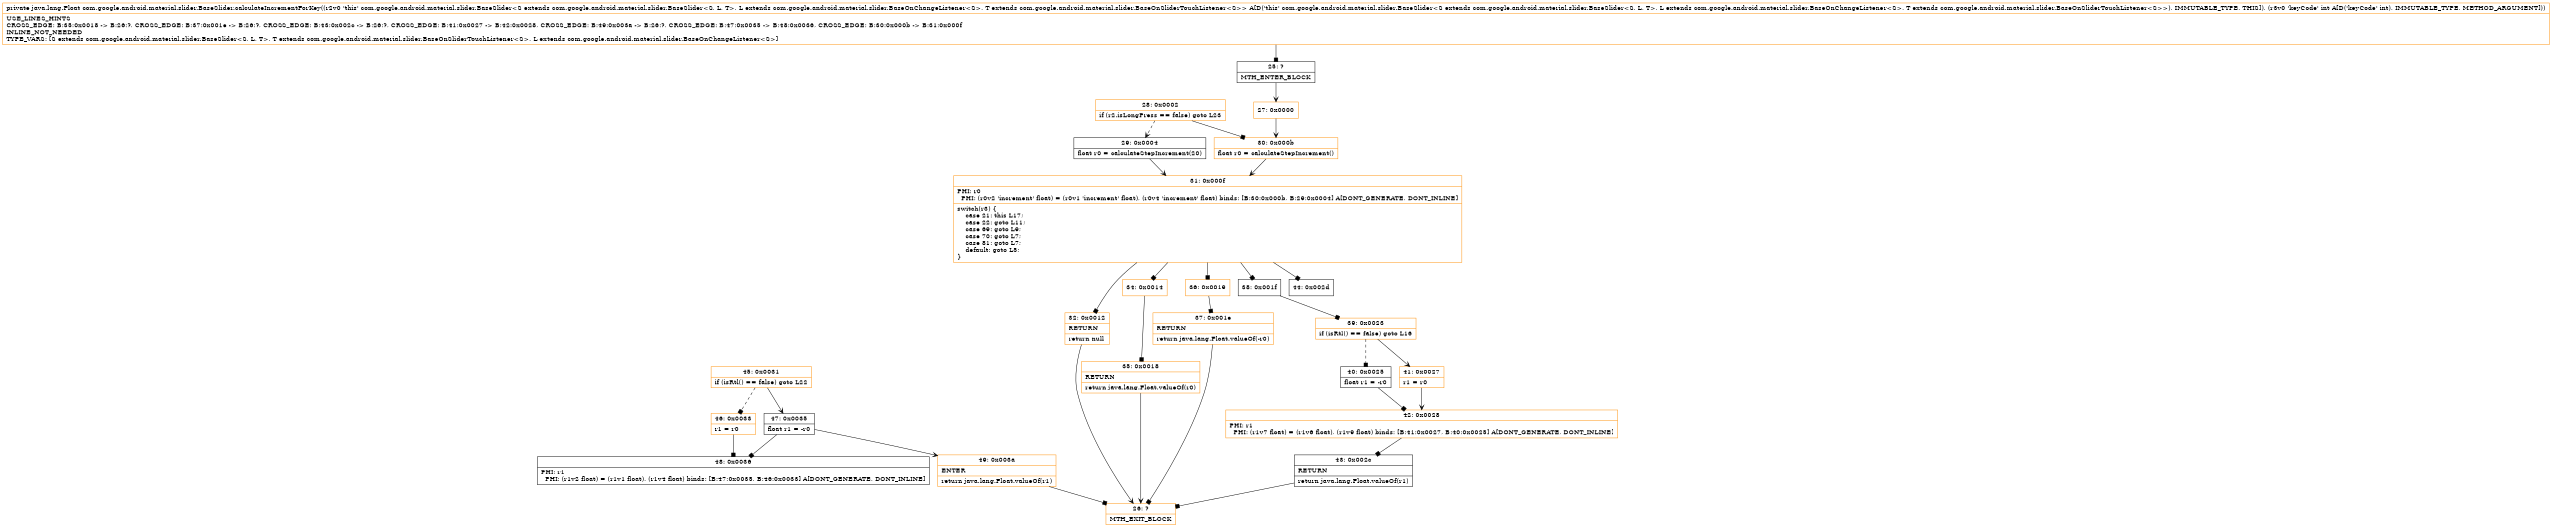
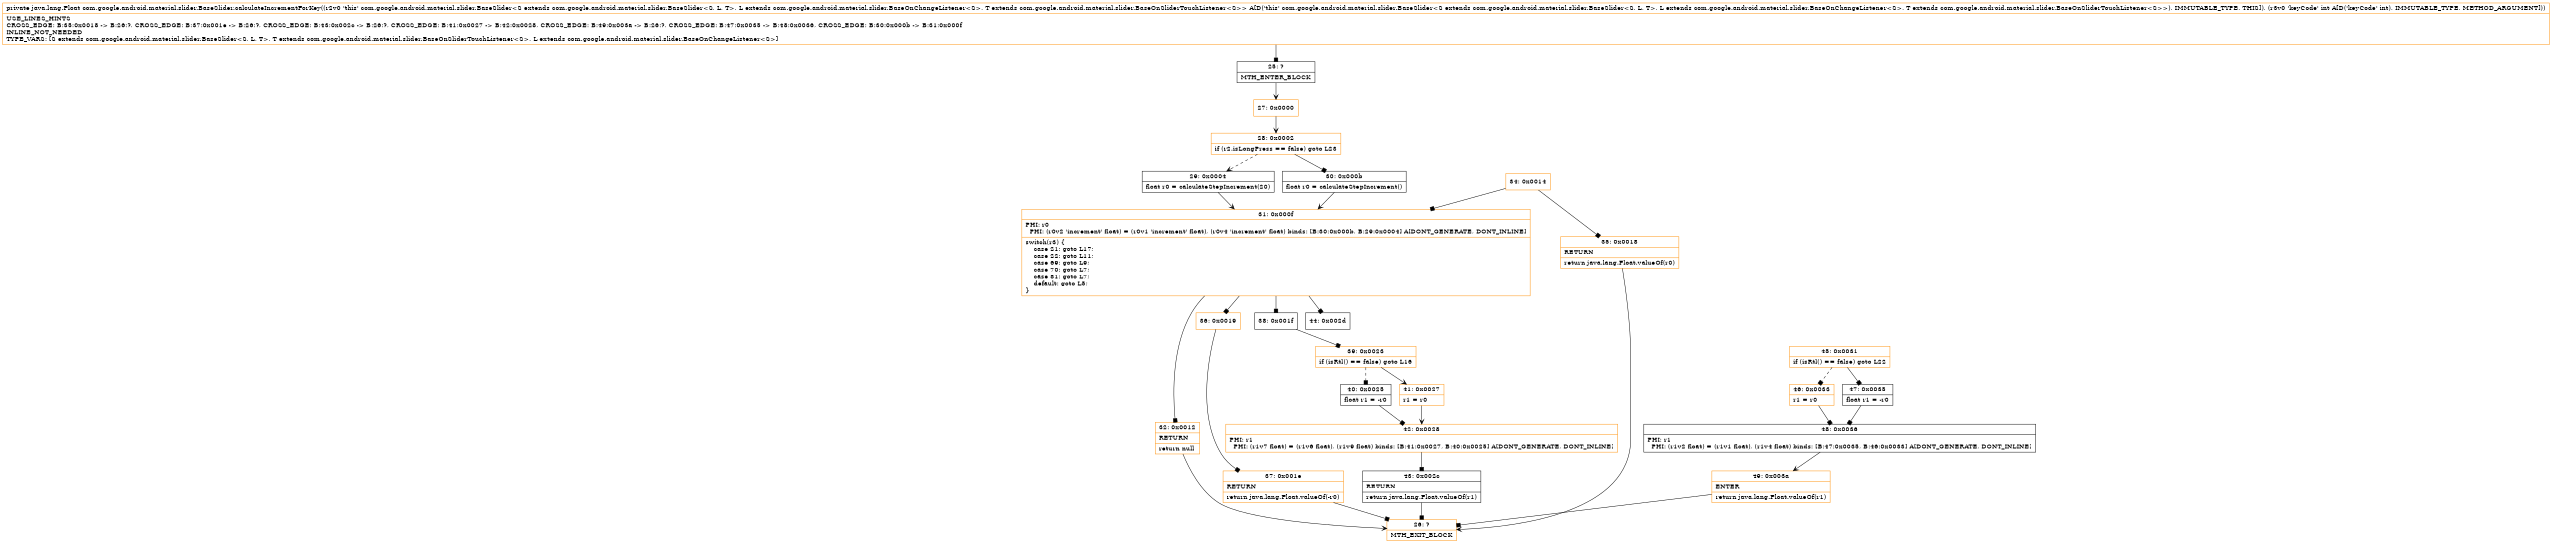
(1276, 126) -> (1276, 122)
(1276, 148) -> (1344, 182)
(990, 216) -> (1060, 249)
(1162, 269) -> (1470, 198)
(774, 399) -> (1852, 374)
(874, 442) -> (1809, 460)
